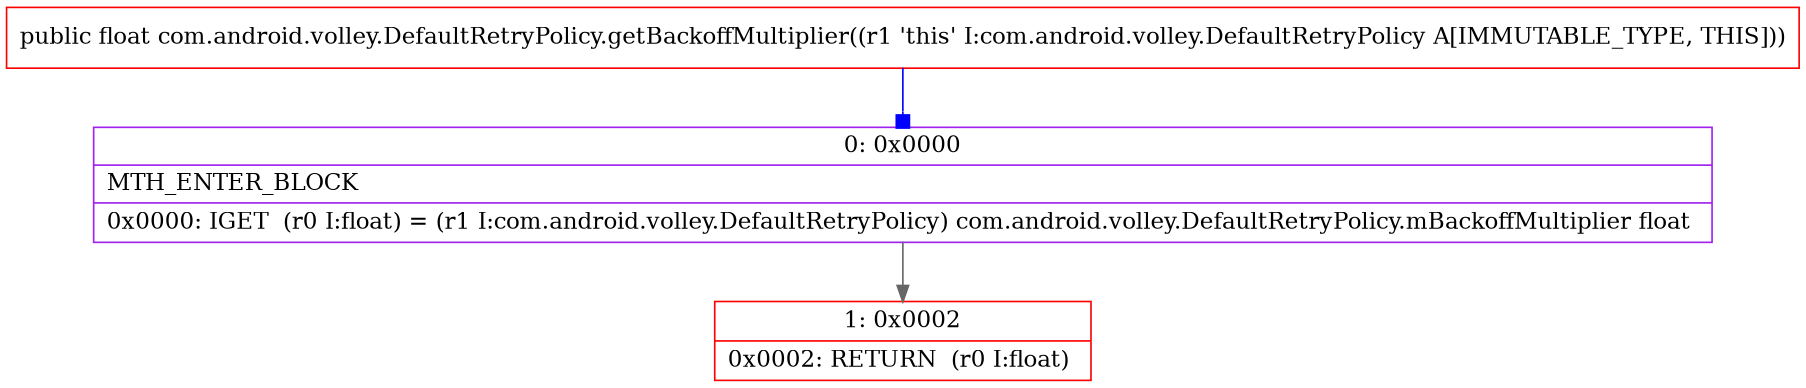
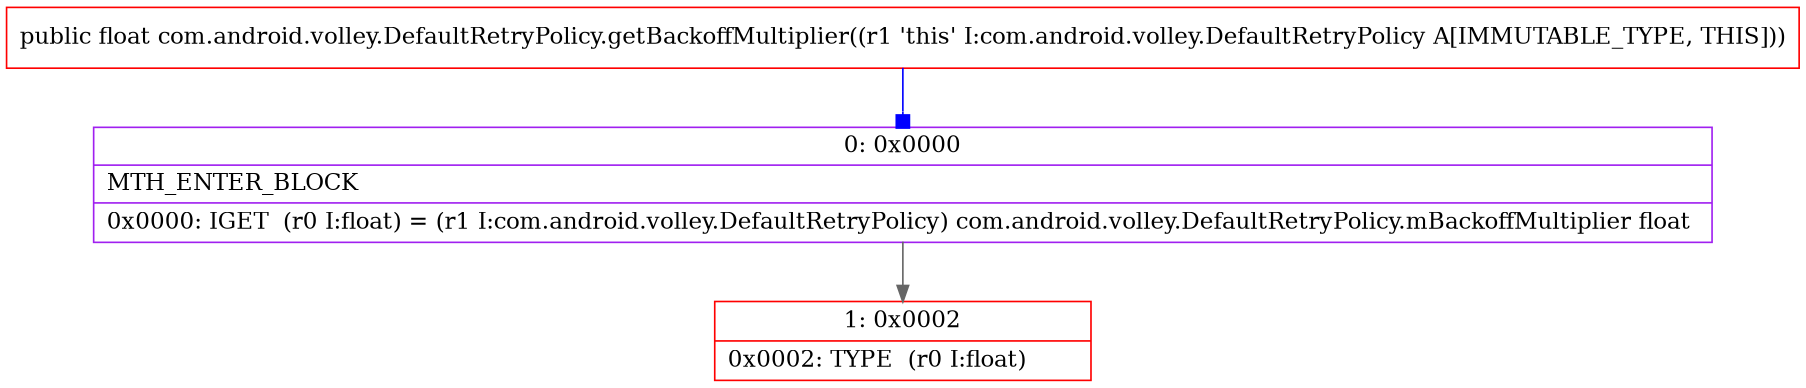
(903, 360) -> (881, 360)
